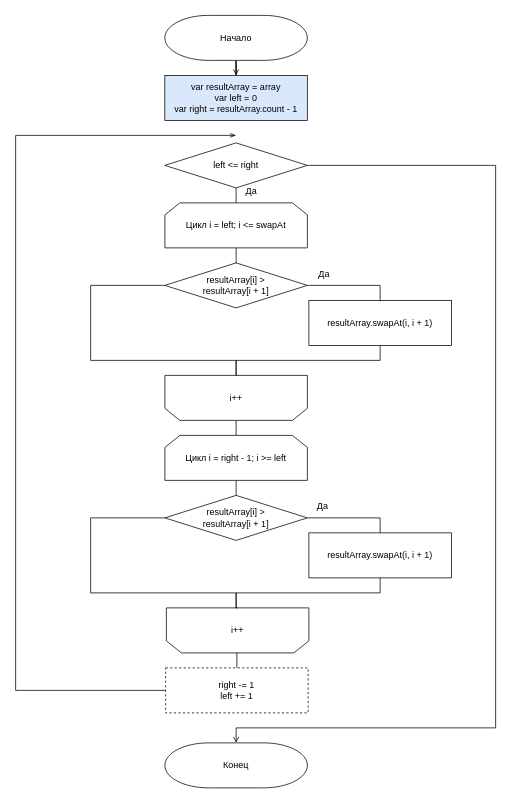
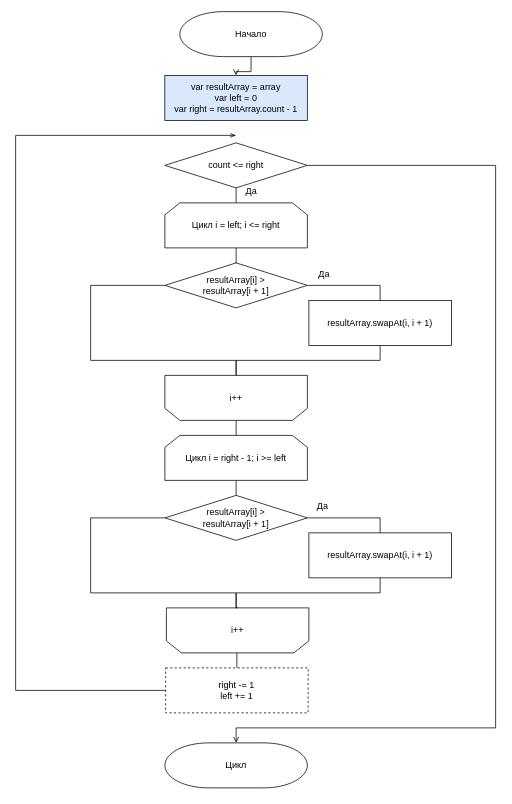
(236, 38) -> (251, 34)
(236, 165) -> (236, 165)
(236, 225) -> (236, 225)
(236, 765) -> (236, 765)
